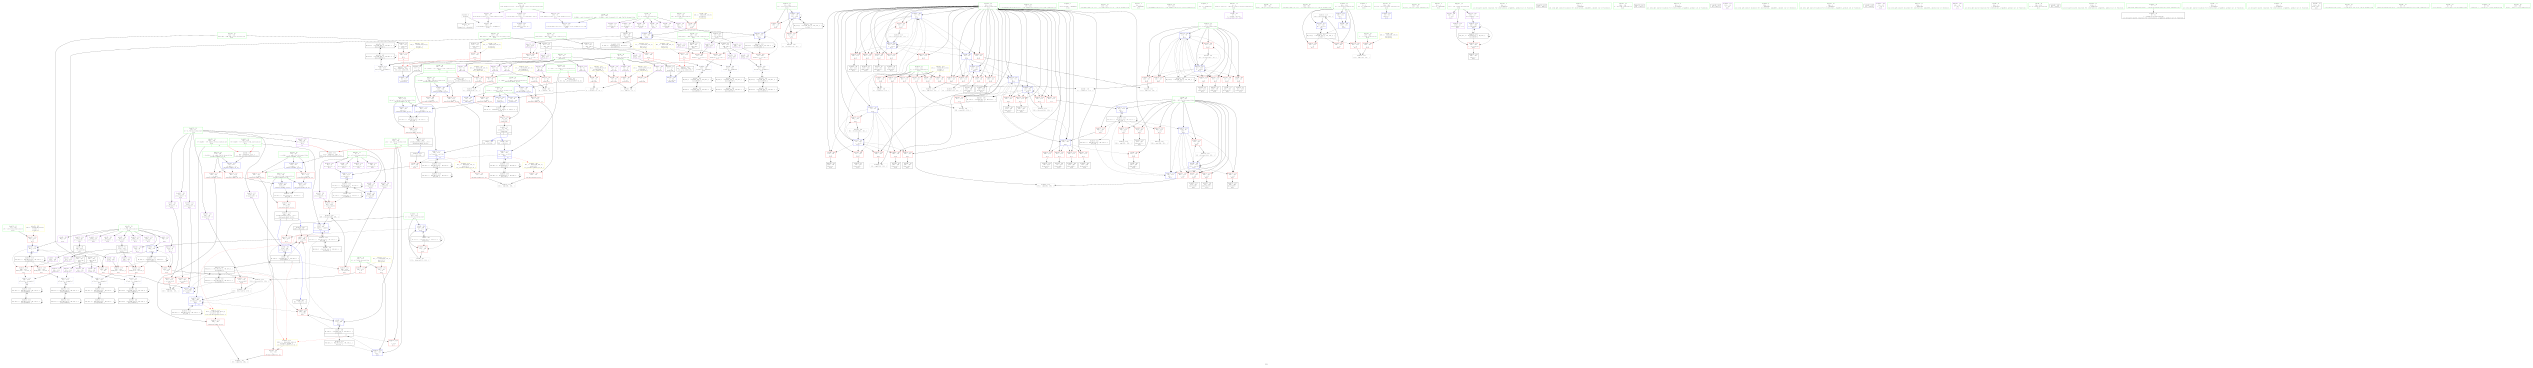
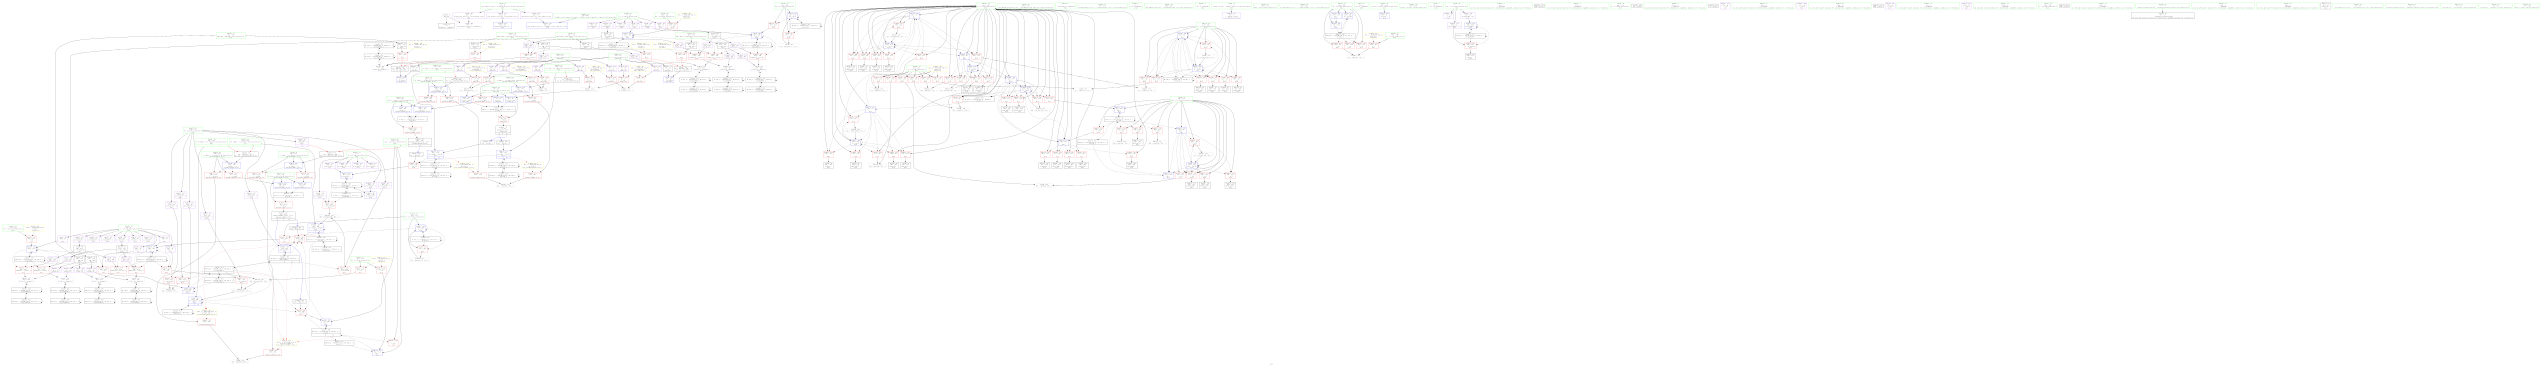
none -> (1802, 6)
(1323, 16) -> none
